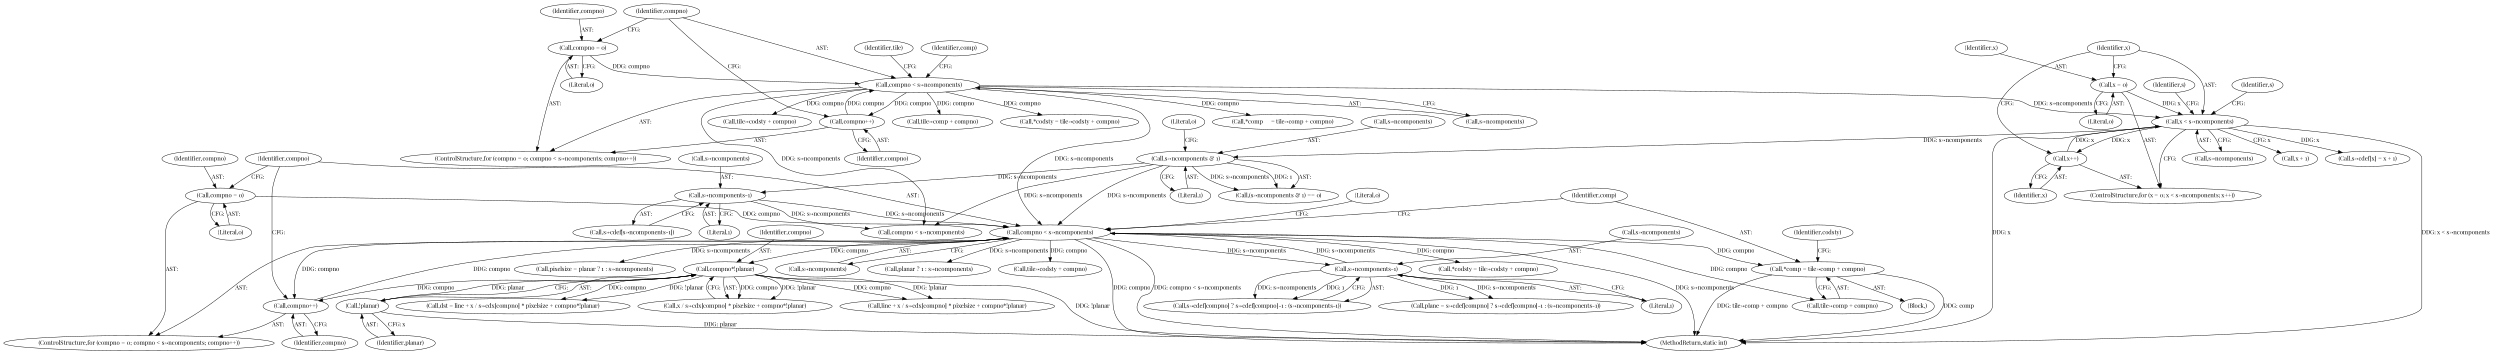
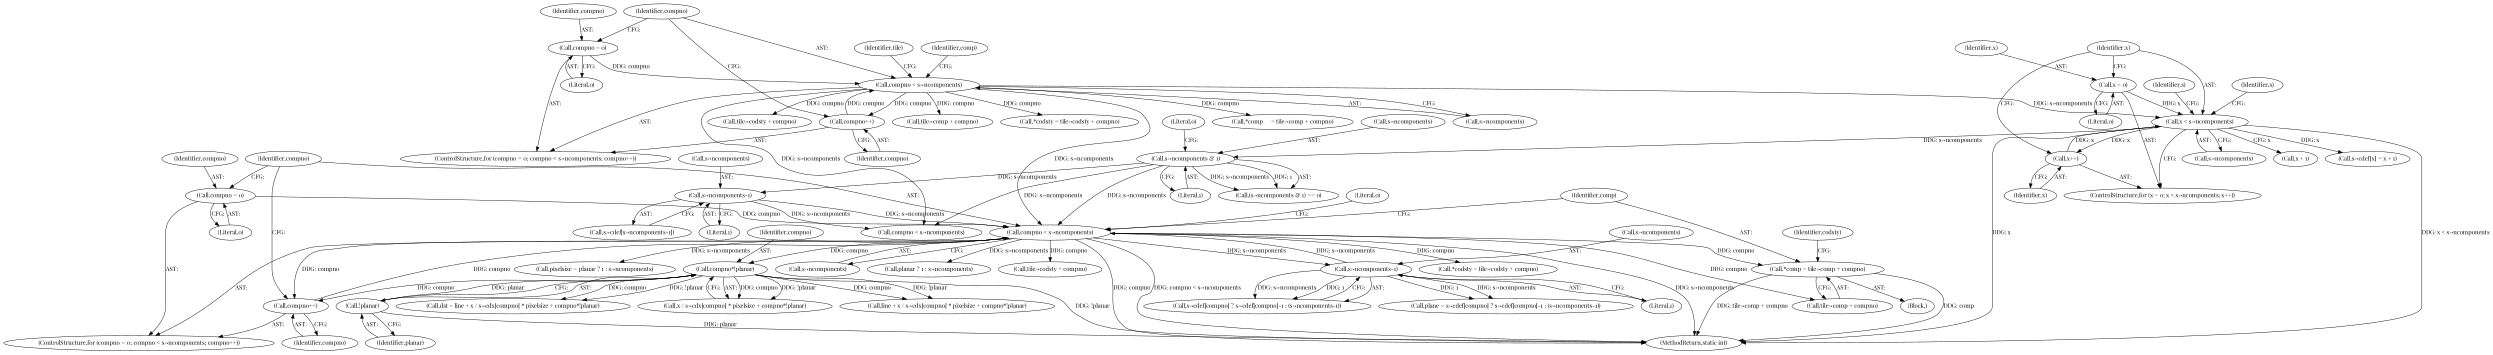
(397, 325) -> (395, 325)
